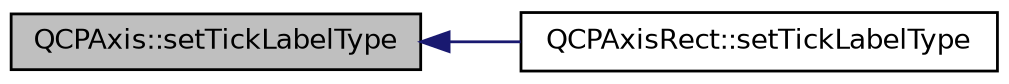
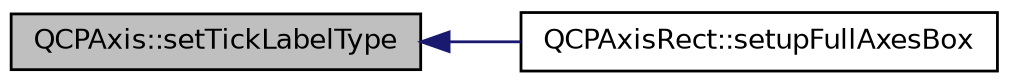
(759, 42) -> (759, 42)
